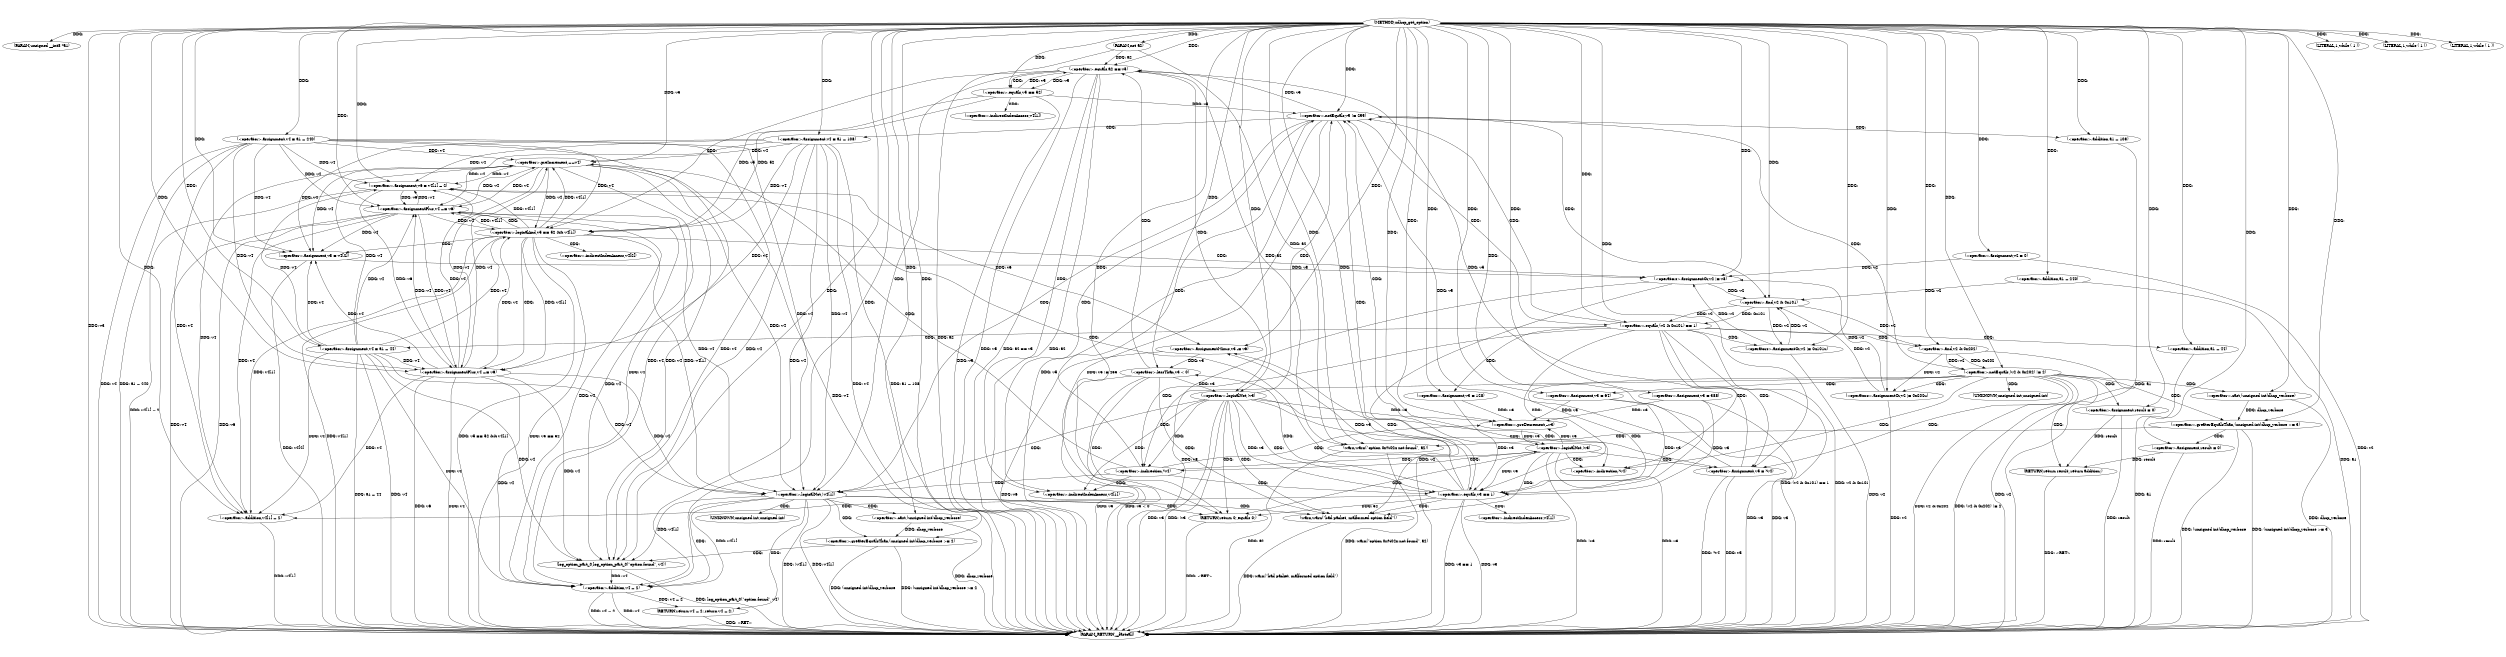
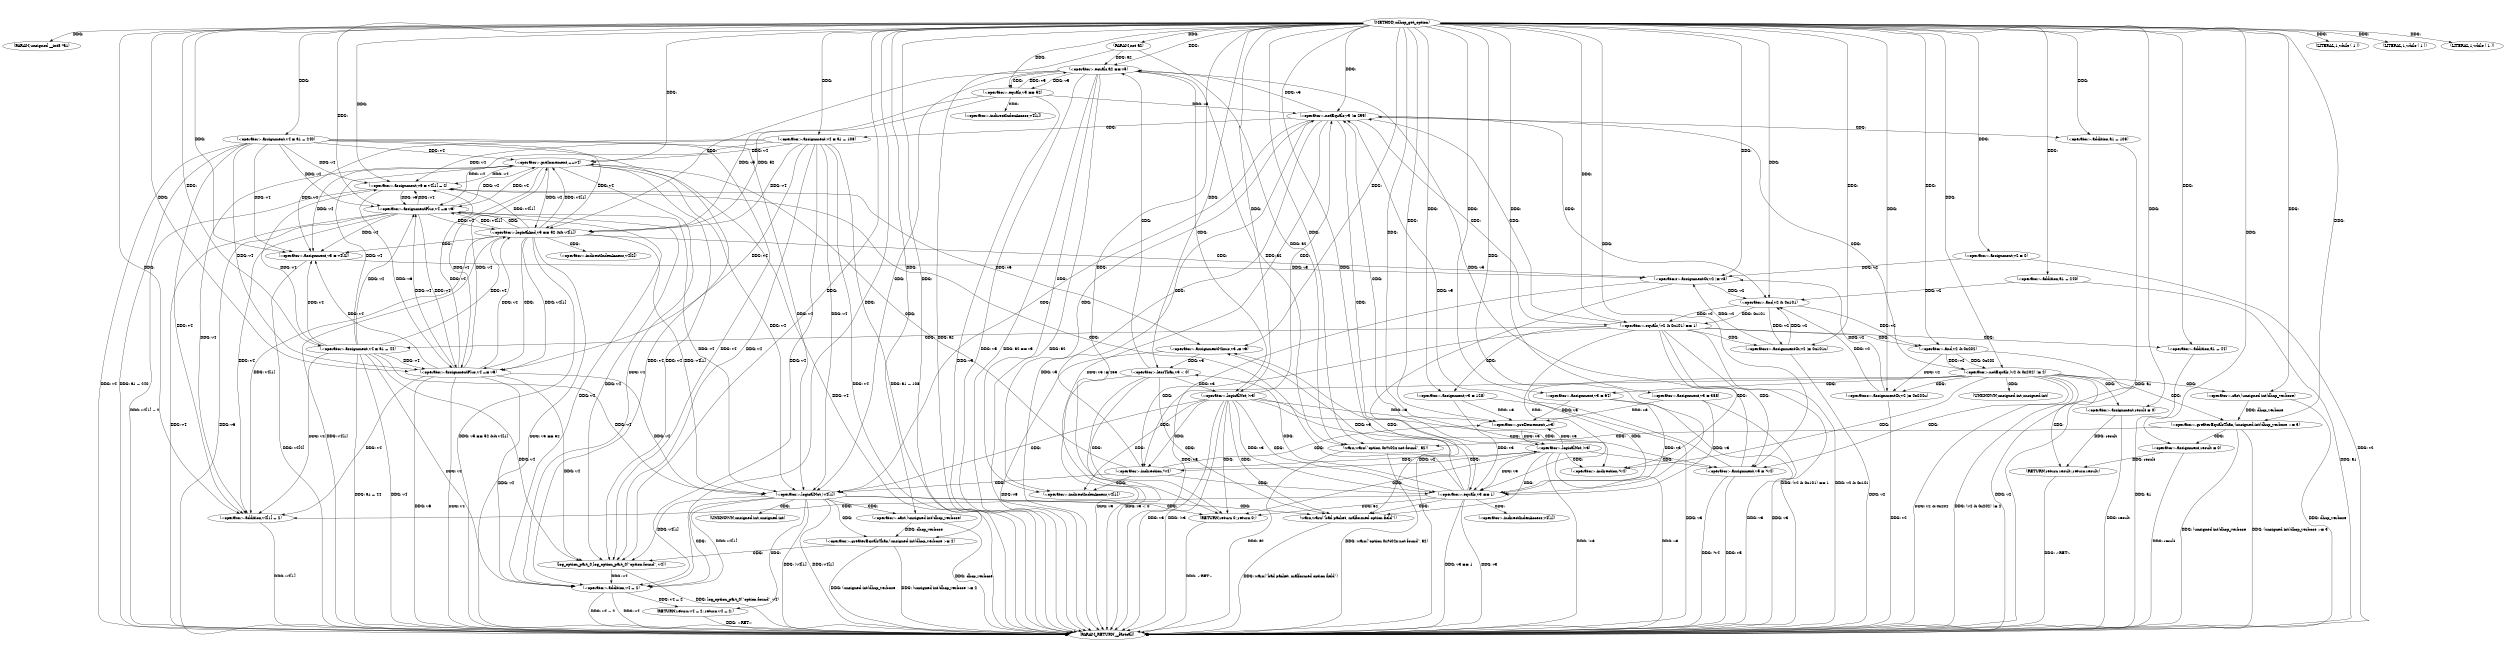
(672, 93) -> (672, 93)
(88, 180) -> (1602, 625)
(2063, 472) -> (2063, 472)
(1228, 518) -> (1228, 518)
